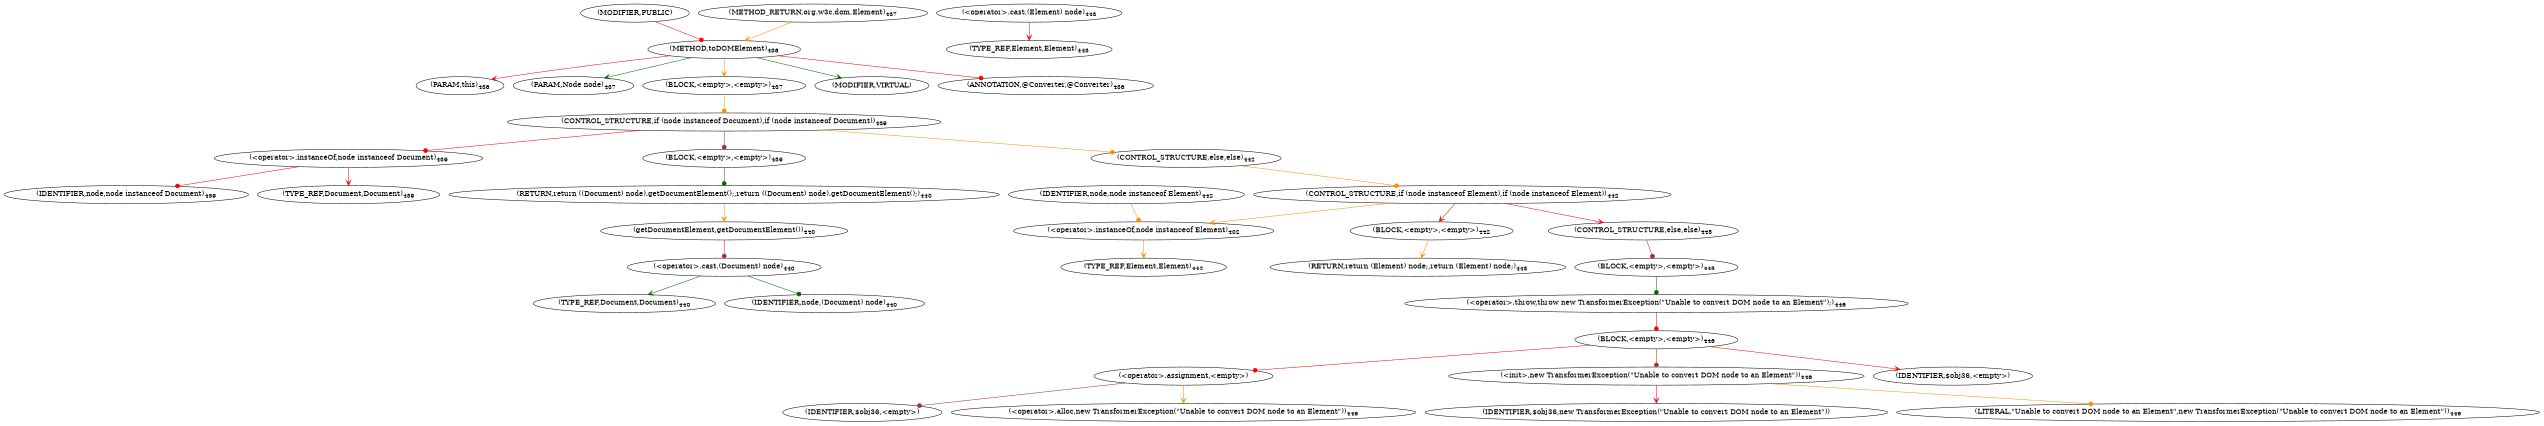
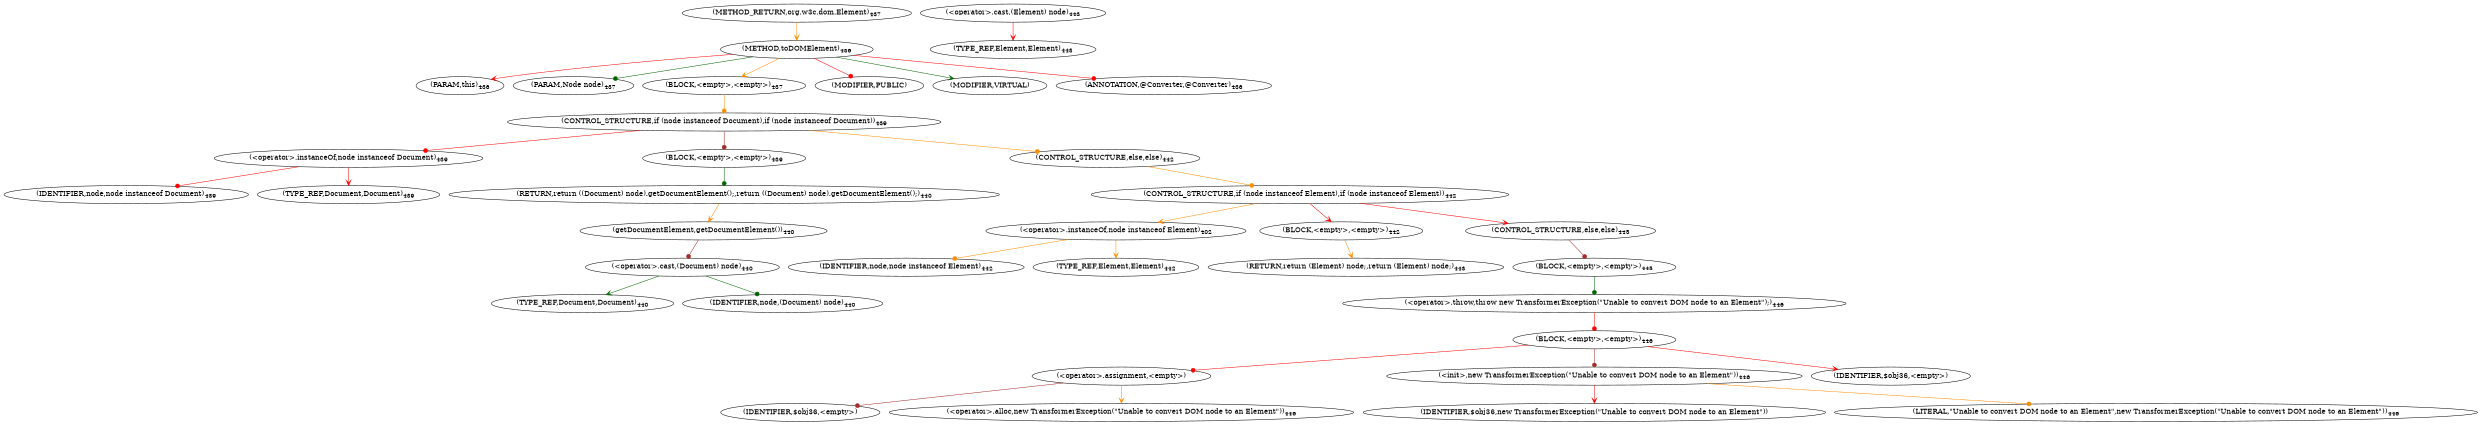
(677, 30) -> (831, 67)
(650, 67) -> (685, 68)
(1134, 211) -> (1013, 249)
